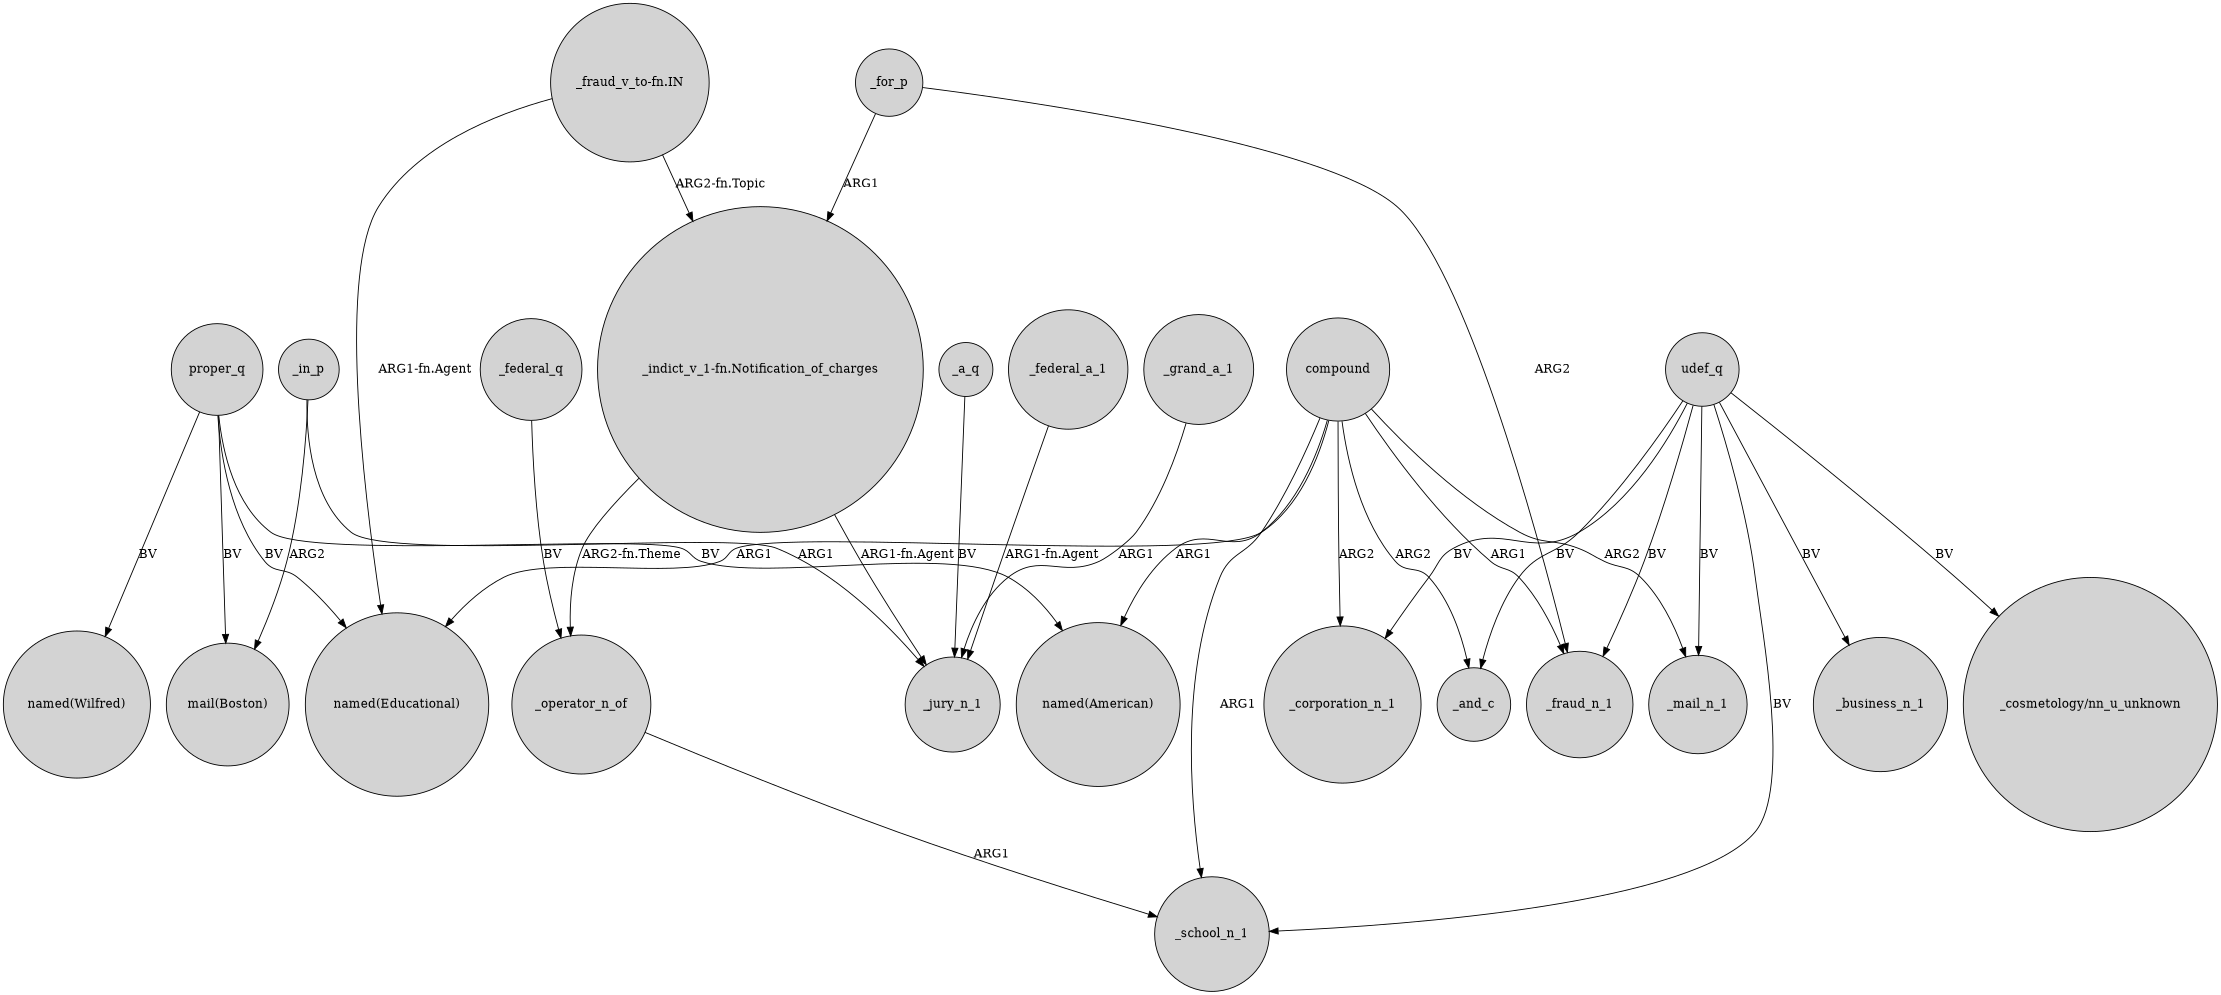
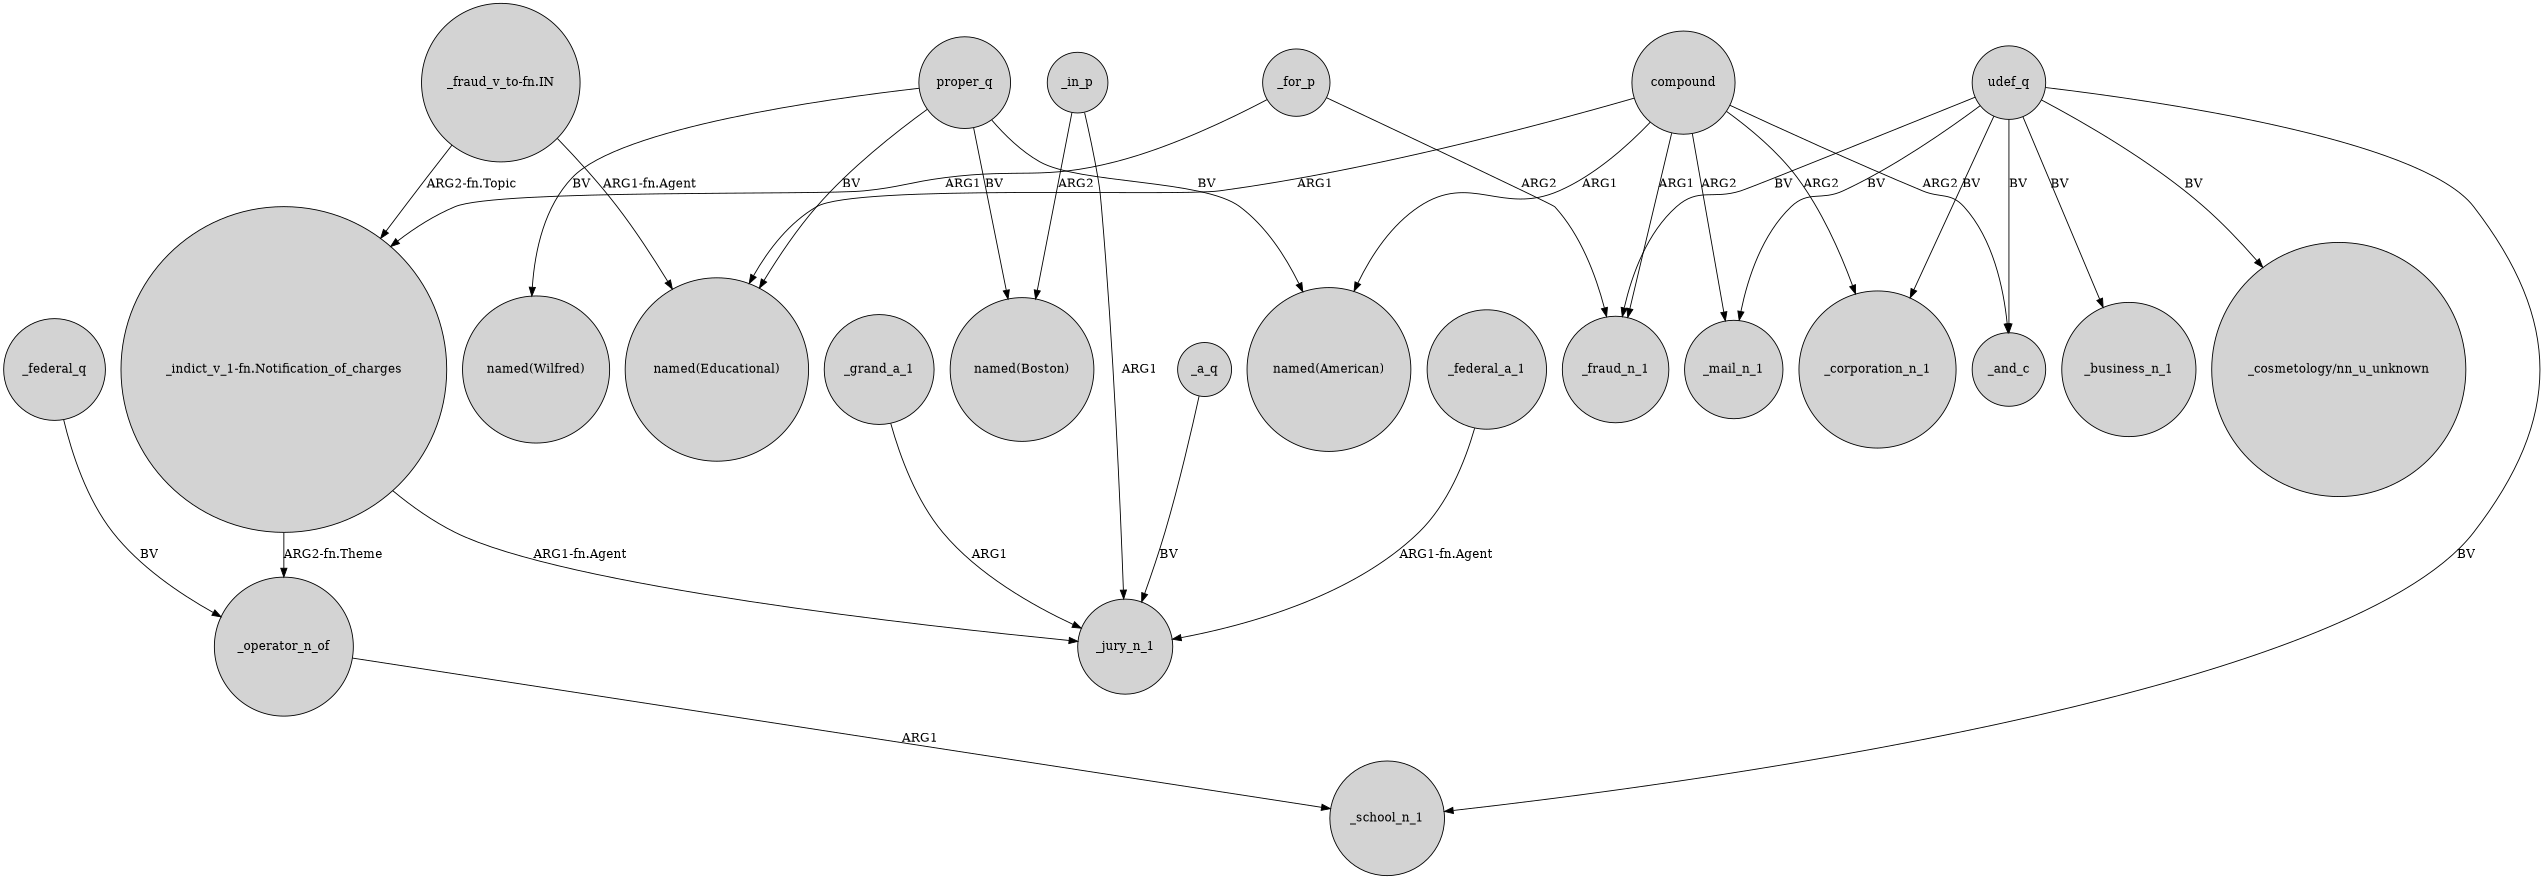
(1205, 627) -> none
(228, 705) -> (1022, 370)
